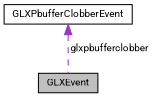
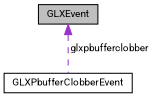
(68, 54) -> (68, 54)
